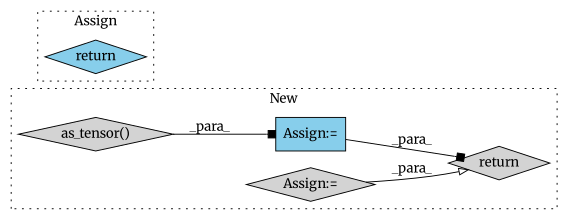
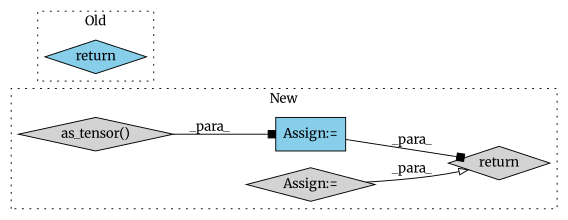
(96, 22) -> (96, 22)
